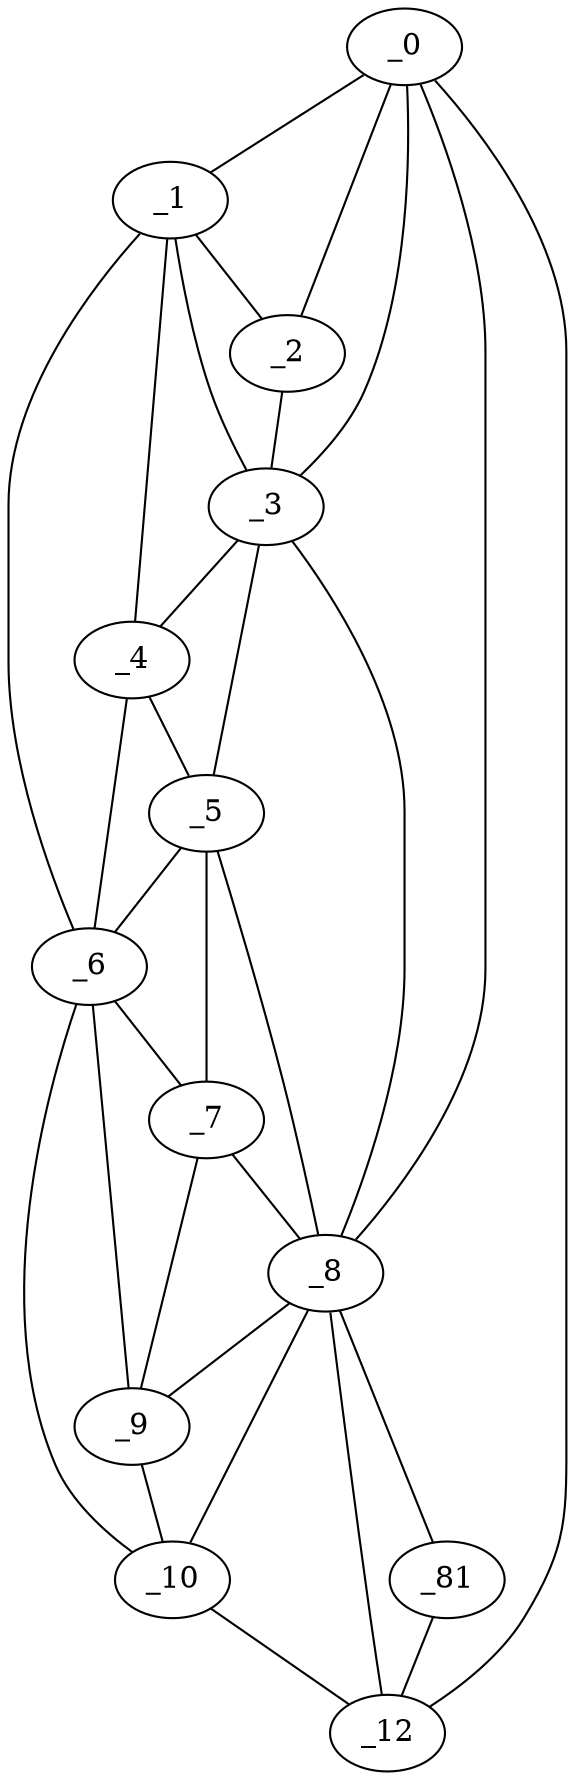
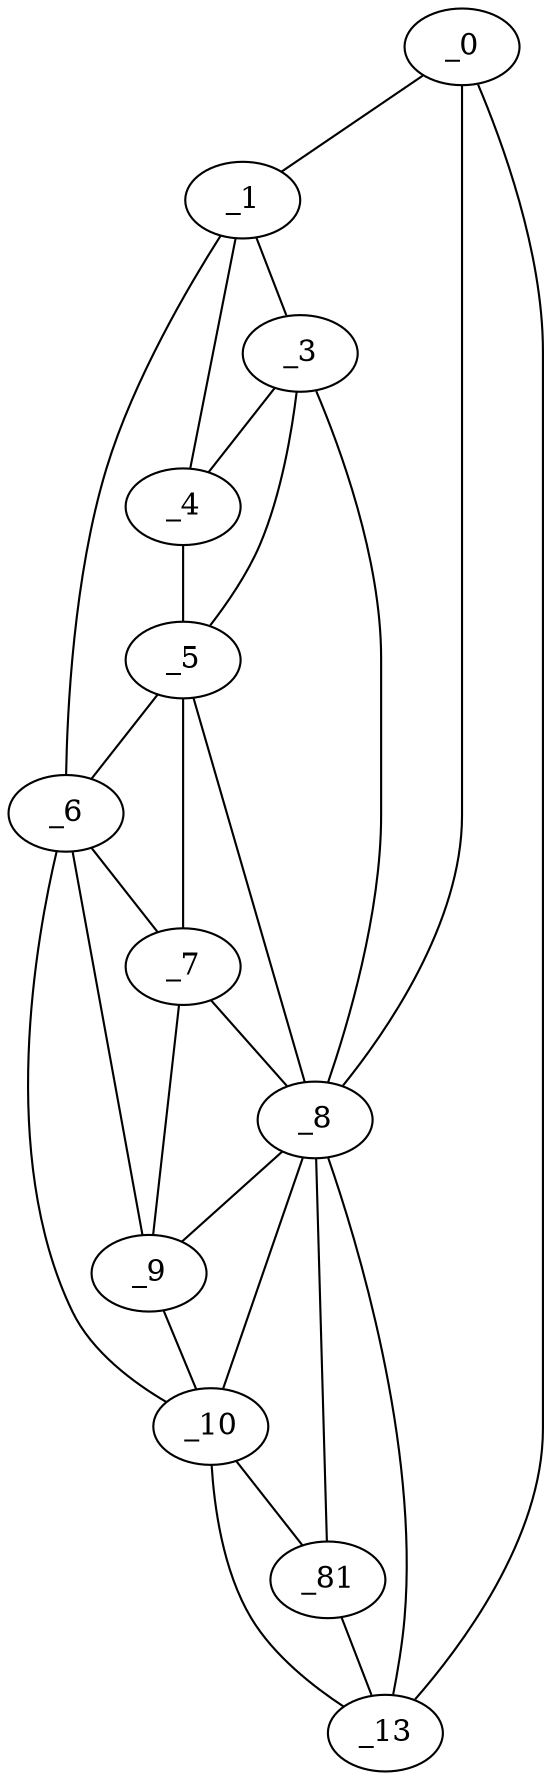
(394, 294) -> none
(287, 353) -> none
(111, 813) -> none
none -> (269, 1503)
(388, 1733) -> (385, 1733)
